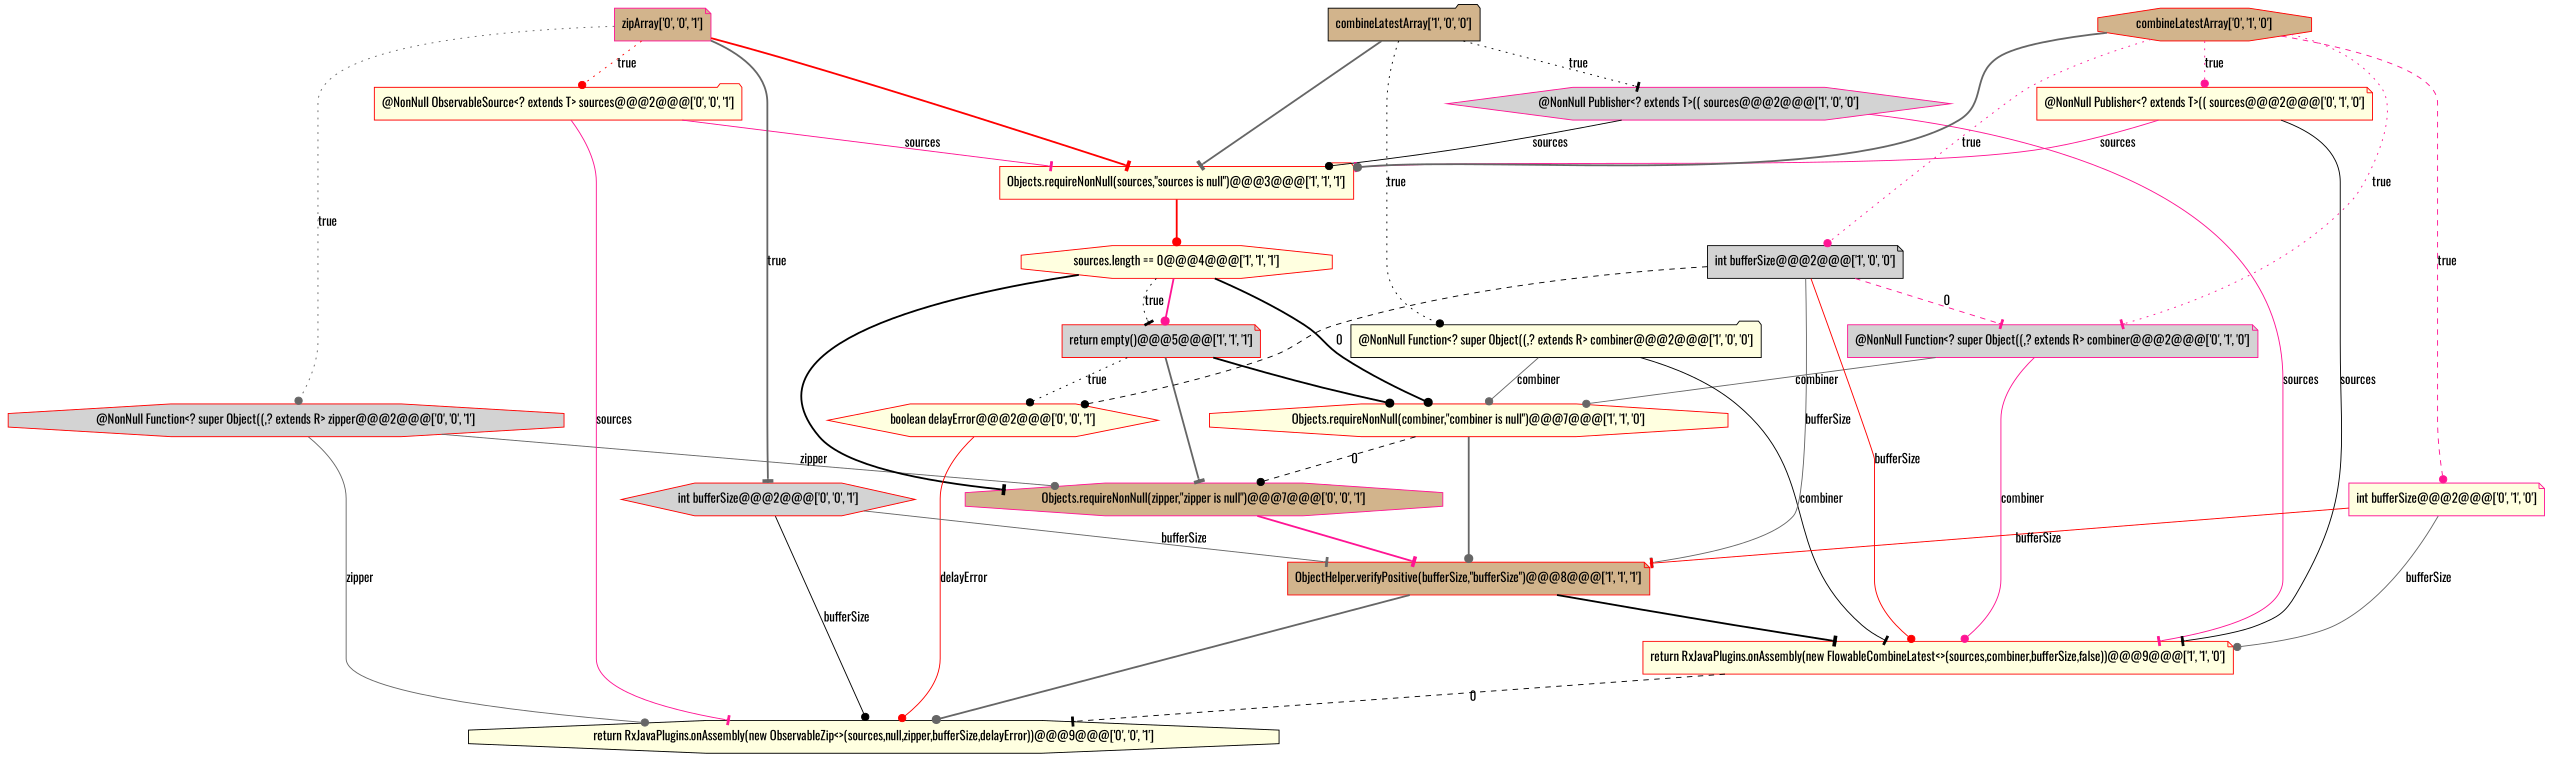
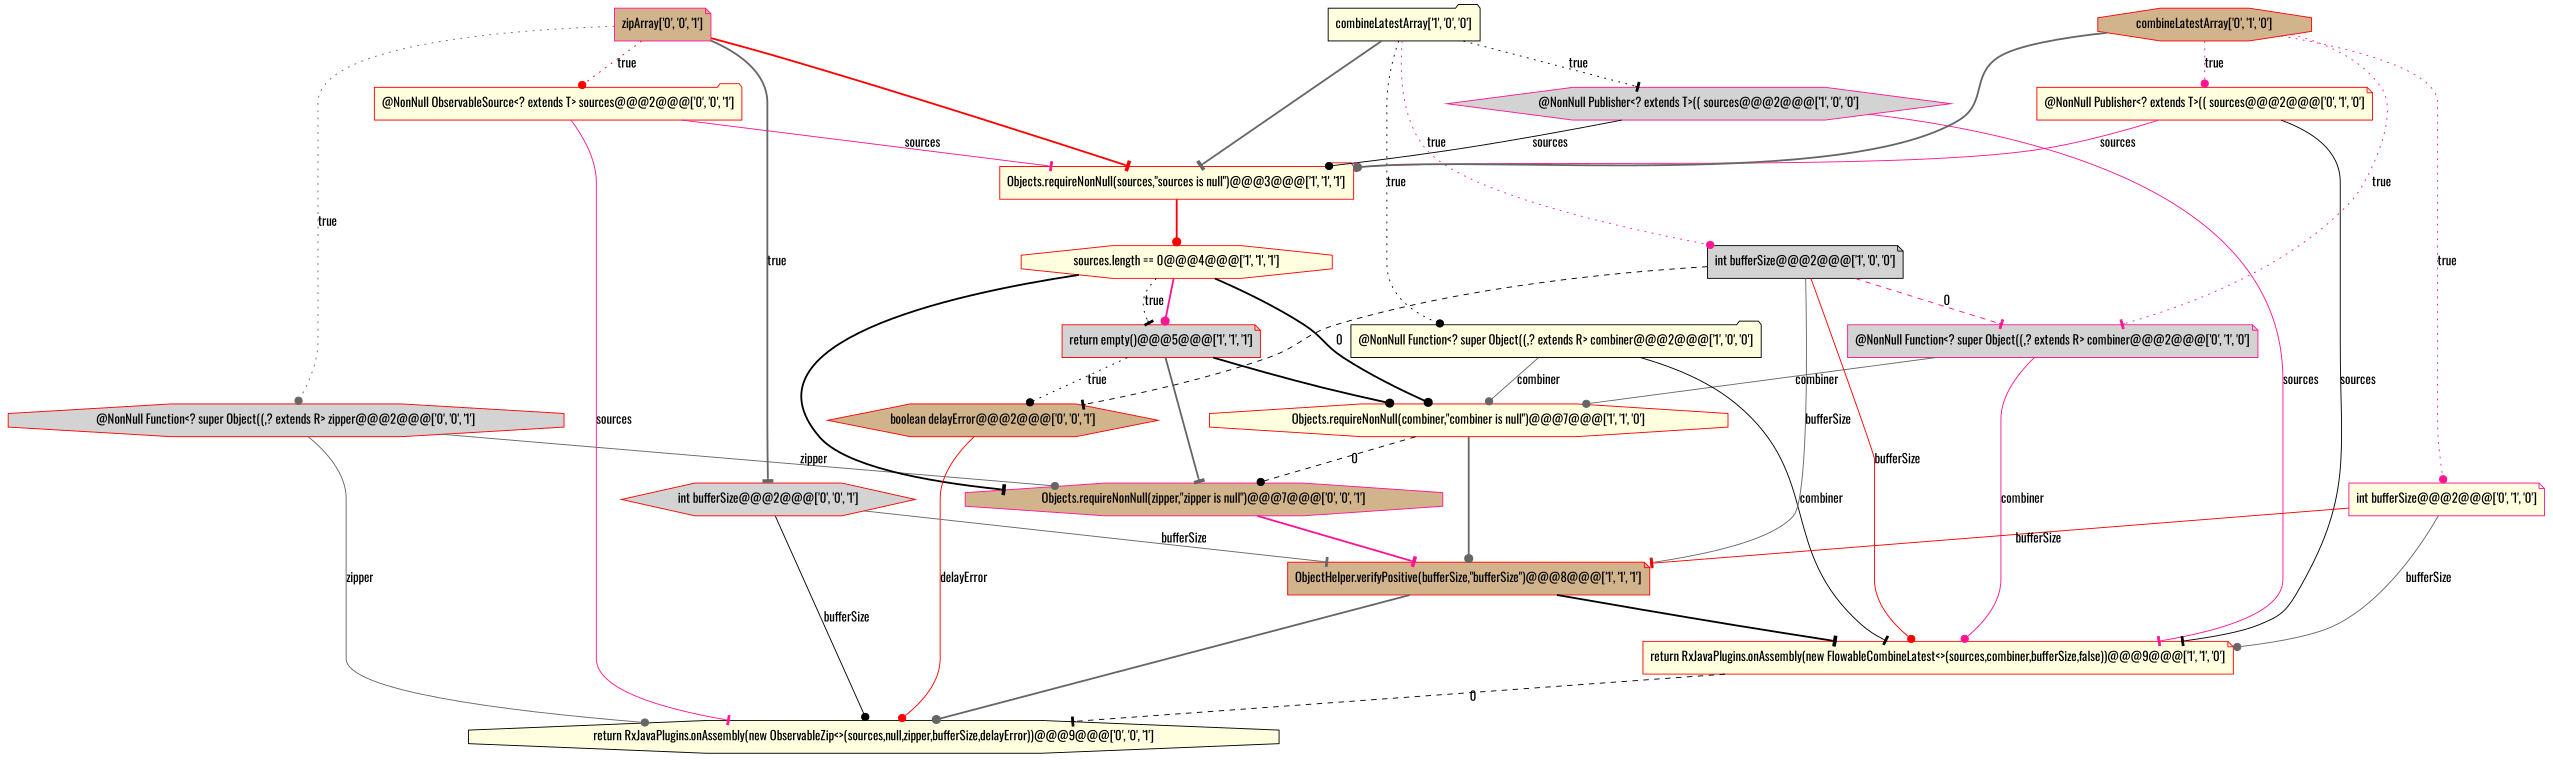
(1404, 25) -> (1404, 25)
(1981, 122) -> (1507, 193)
(2438, 201) -> (2438, 201)
(1390, 310) -> (1390, 310)
(993, 420) -> (993, 420)
